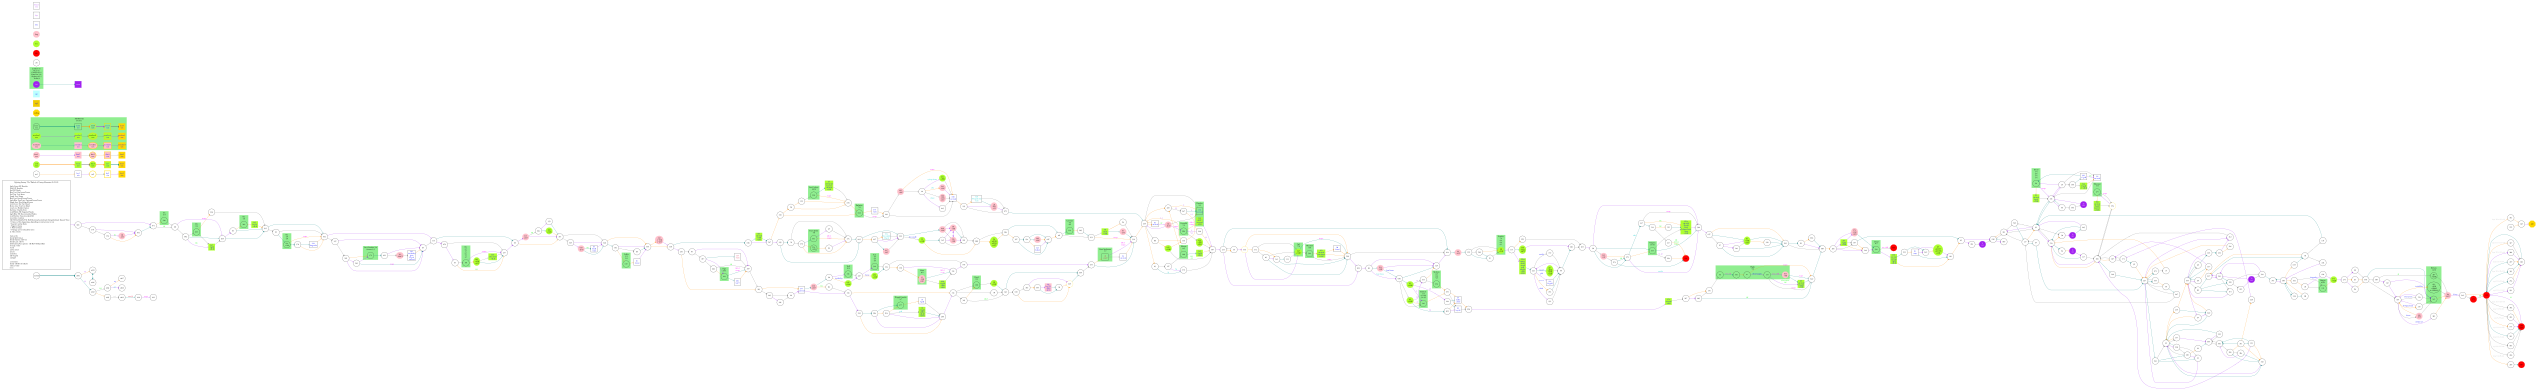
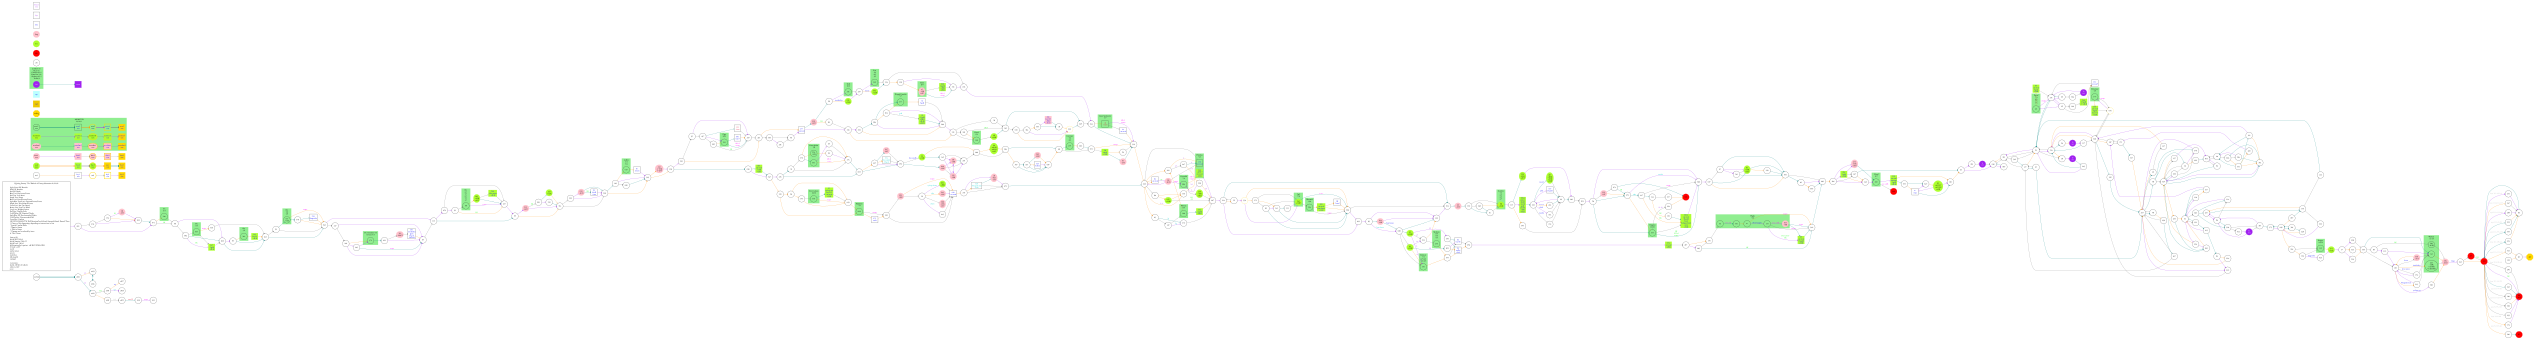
(108, 165) -> (108, 166)
(2084, 177) -> none
